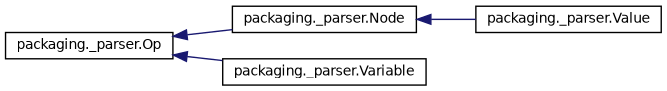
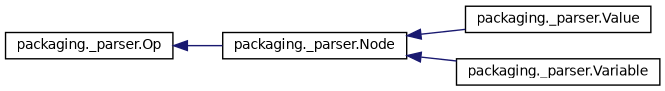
(205, 59) -> (439, 59)
